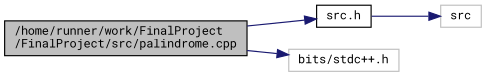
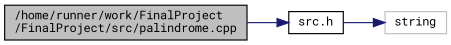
(461, 16) -> (416, 23)
(344, 60) -> none
